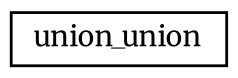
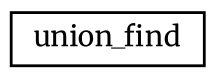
(119, 39) -> (108, 39)
